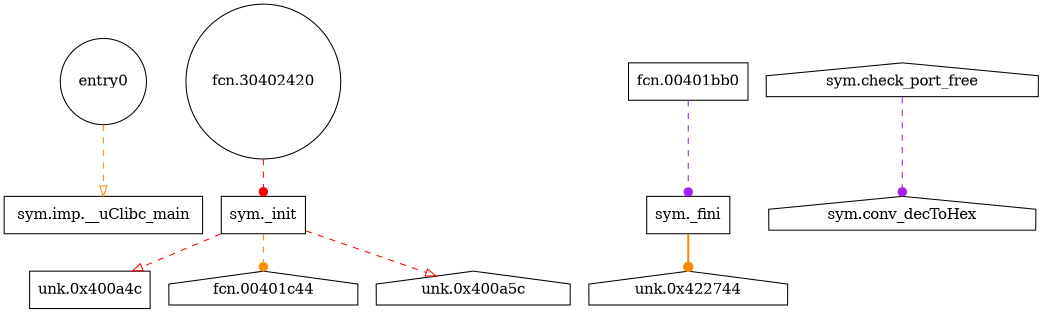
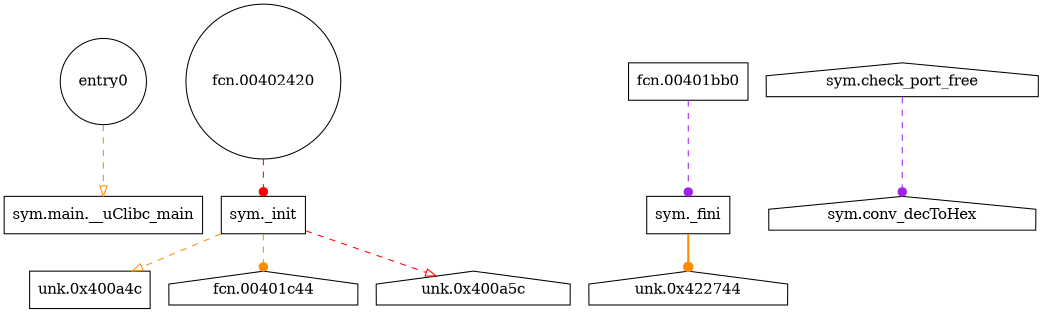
(263, 82) -> (263, 82)
(103, 215) -> (103, 215)
(181, 250) -> (181, 250)
